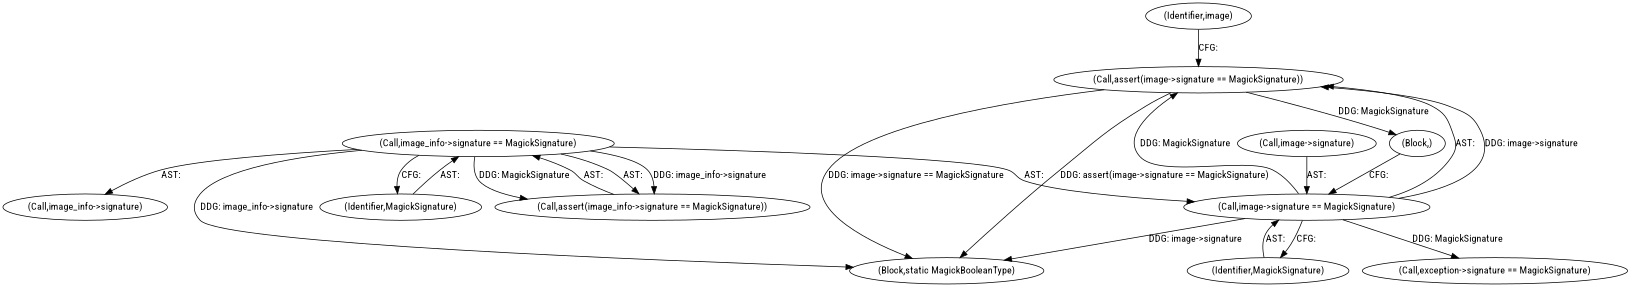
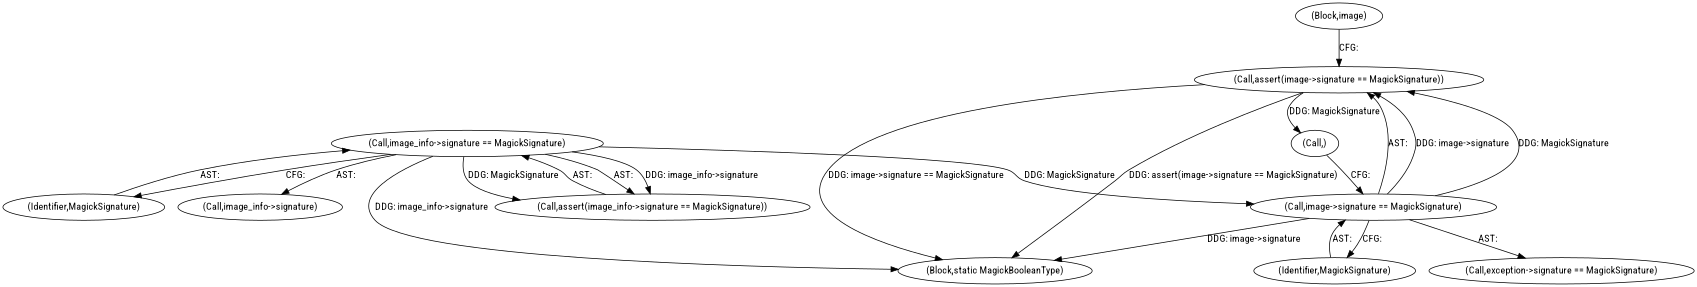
(1198, 16) -> (1339, 16)
(1307, 143) -> none
(1417, 143) -> (1315, 143)
(1035, 175) -> (1070, 175)
(1458, 239) -> (1489, 239)
